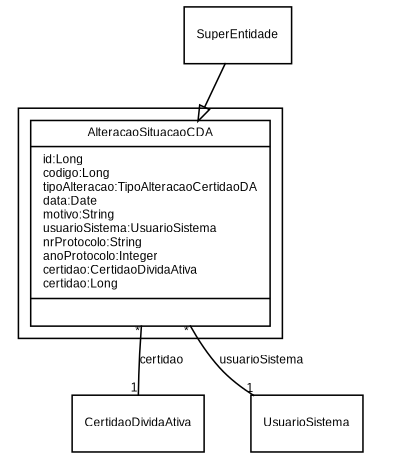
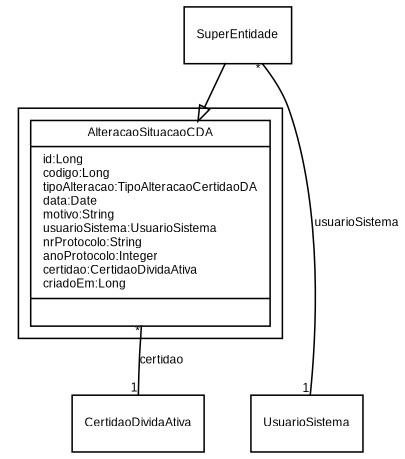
(81, 284) -> (85, 284)
(217, 365) -> (312, 225)
